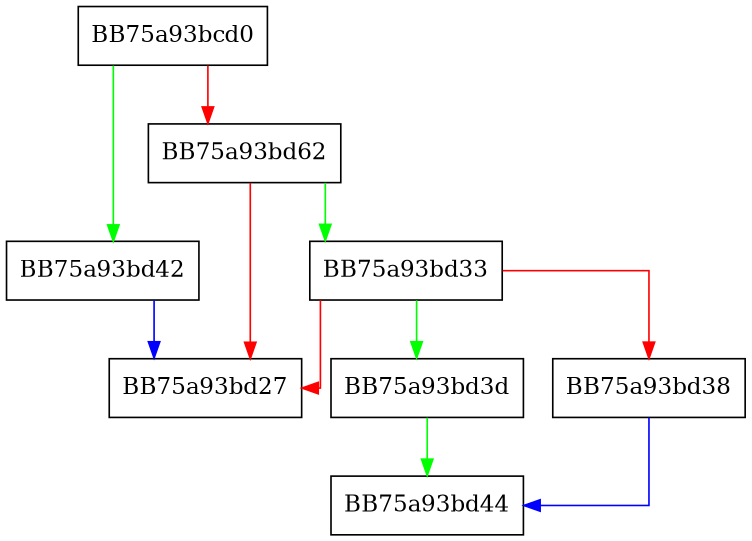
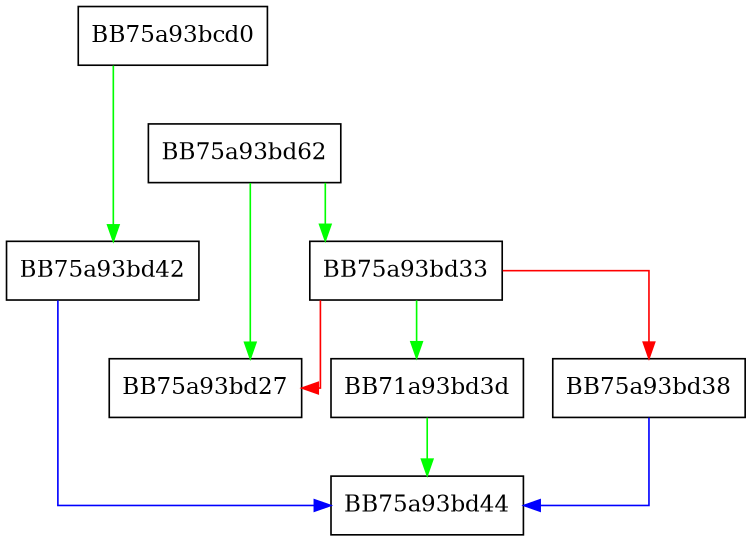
(208, 86) -> none
(250, 263) -> (250, 263)
(154, 321) -> (84, 505)
(427, 388) -> (427, 388)
